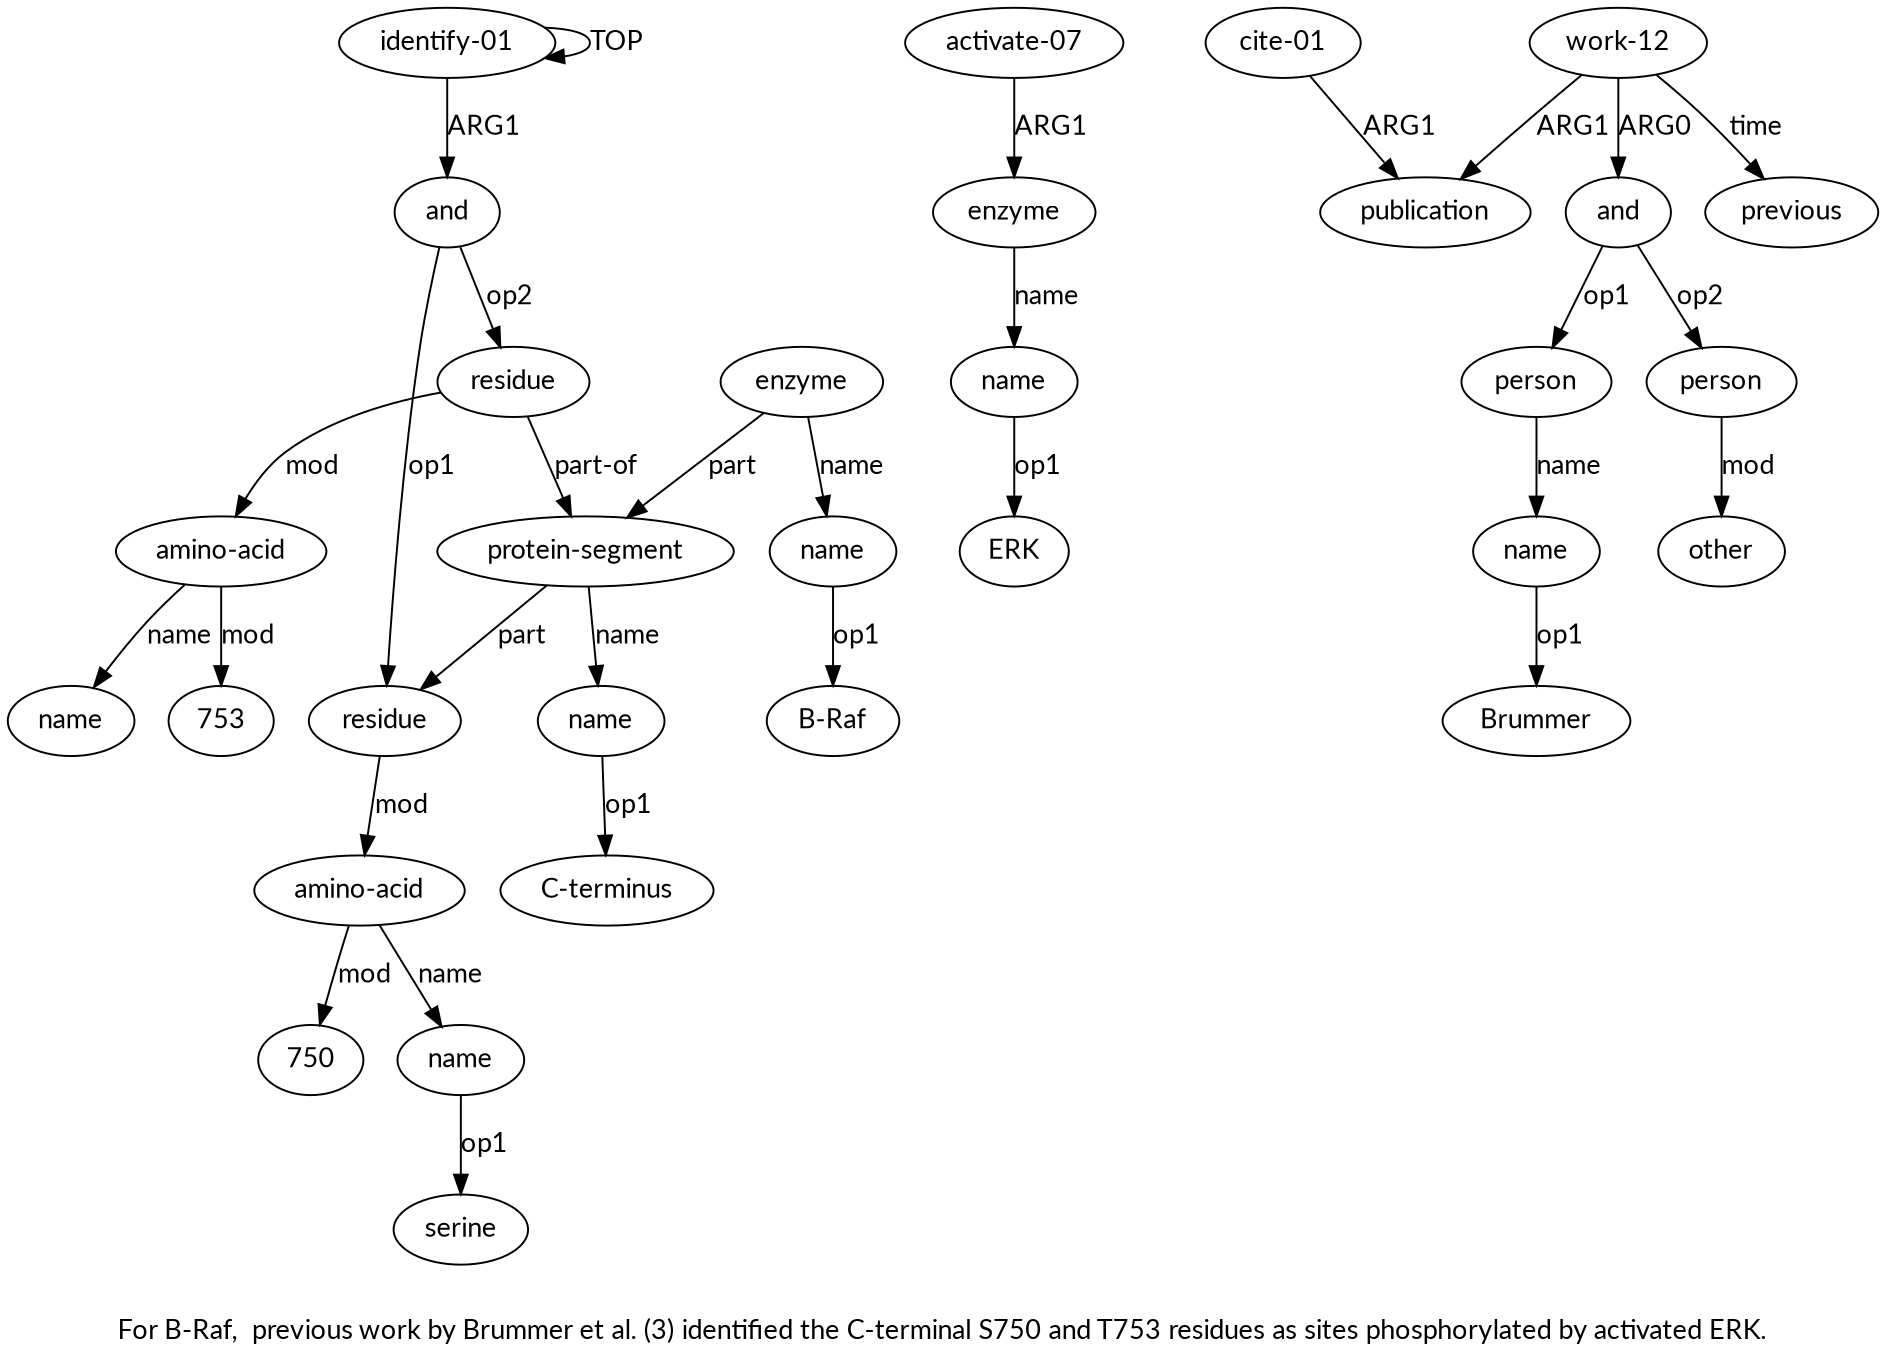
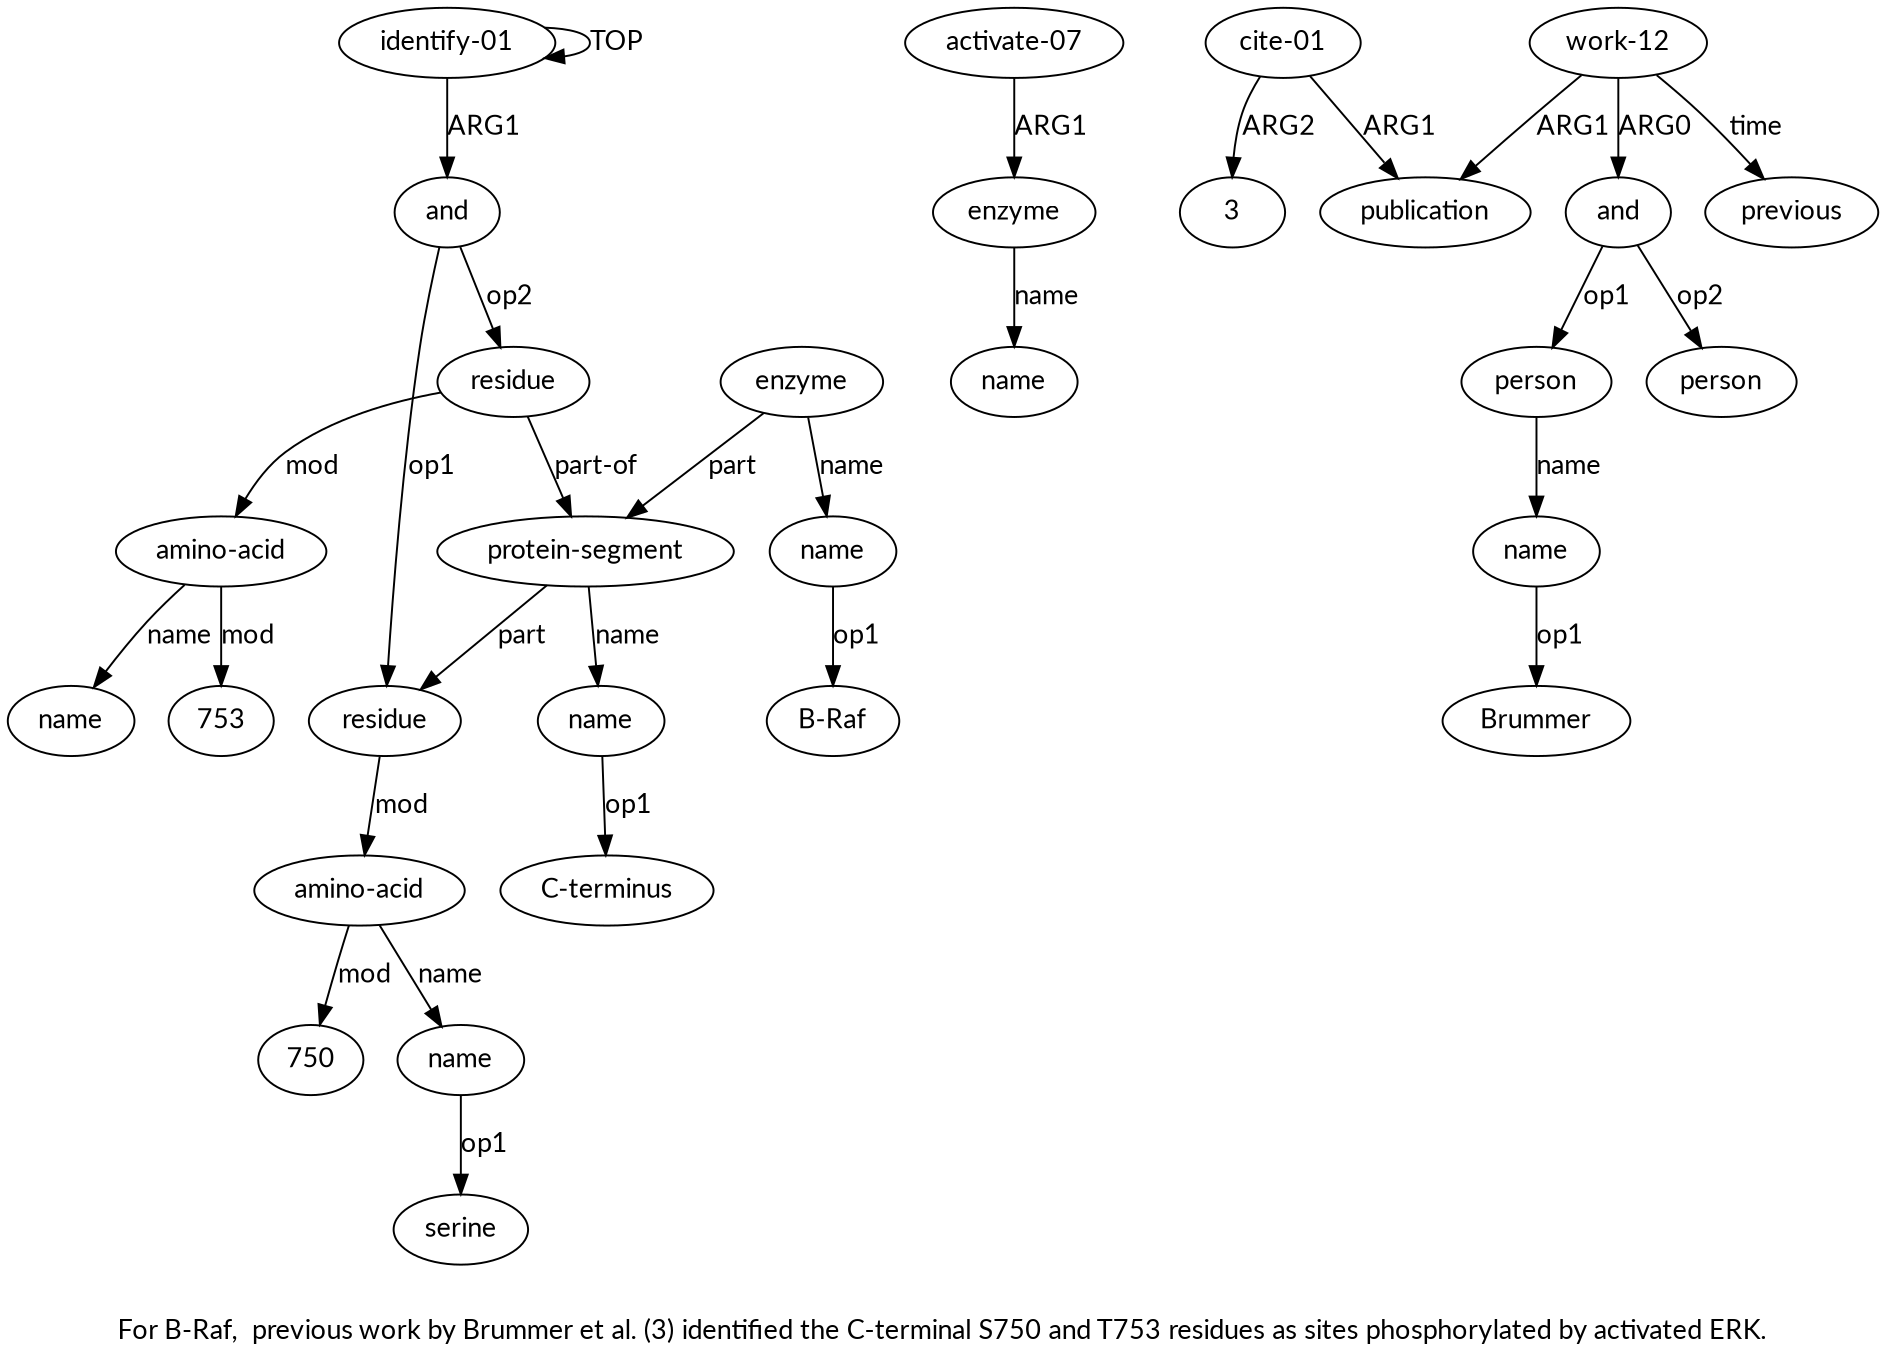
none -> (1232, 212)
(1014, 551) -> none
(1722, 551) -> none
